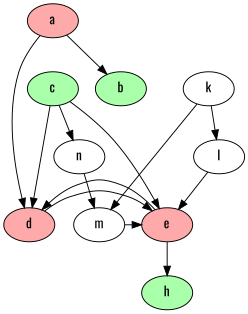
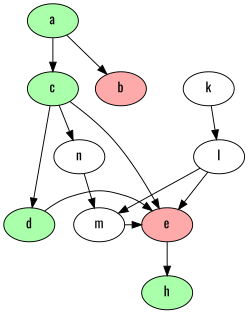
(53, 21) -> (53, 21)
(121, 89) -> (121, 89)
(12, 114) -> (53, 50)
(157, 153) -> (164, 188)
(103, 180) -> none
(29, 225) -> (29, 225)
